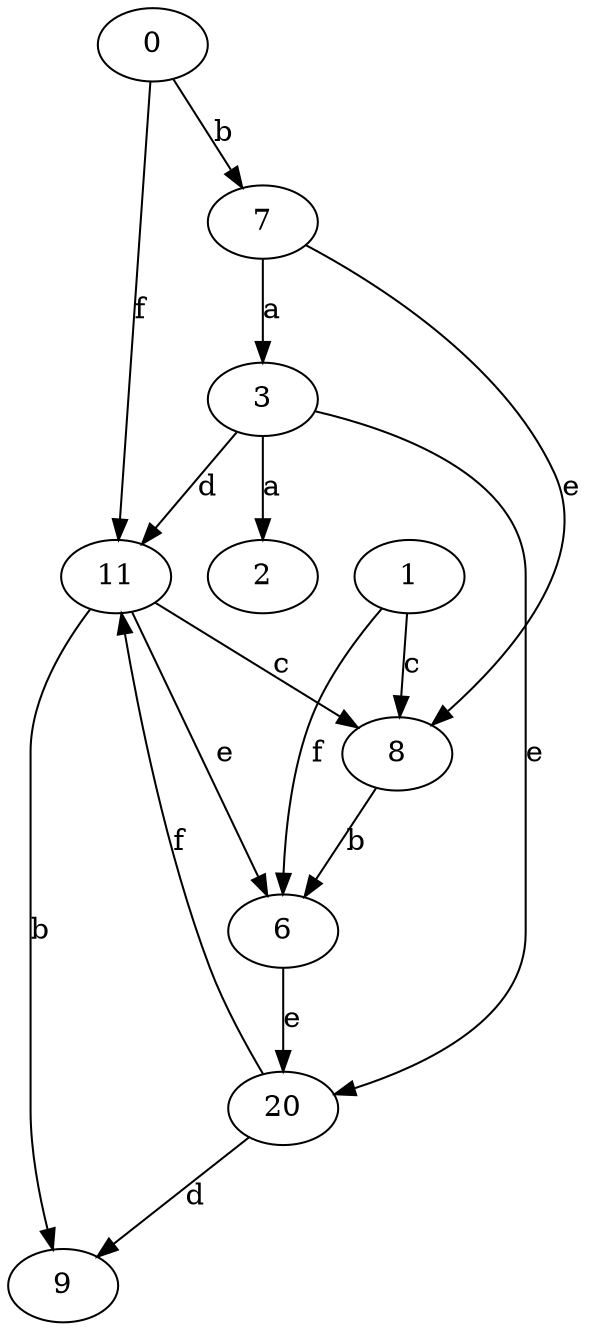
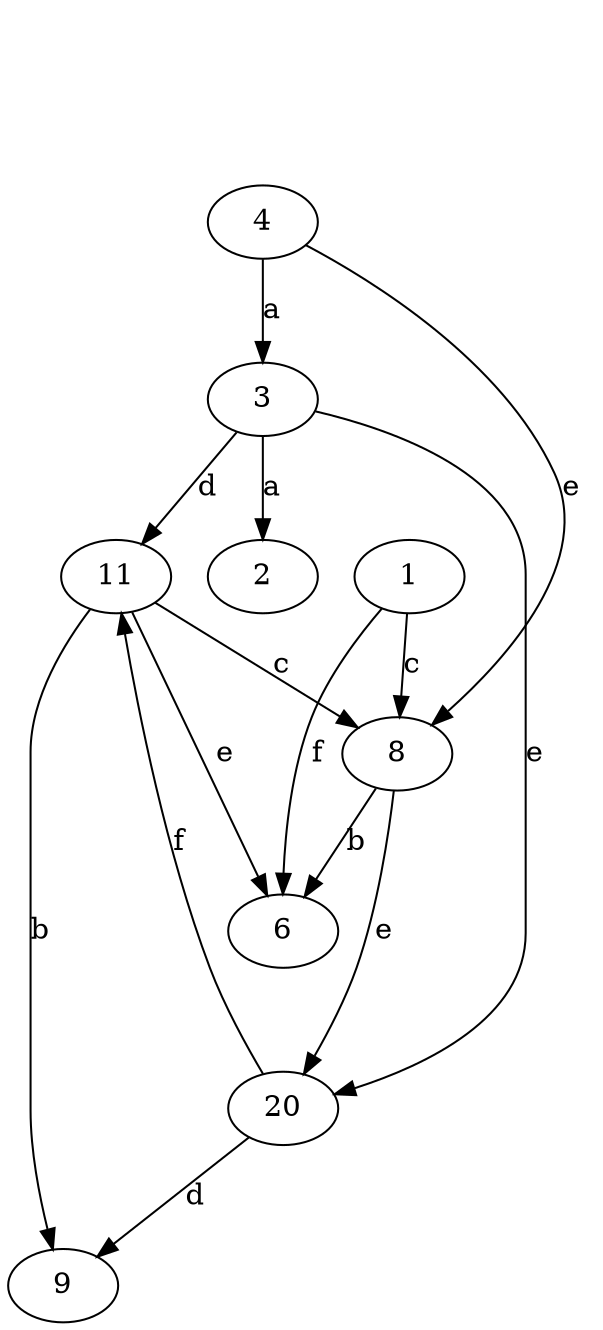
(153, 45) -> none
(263, 222) -> (263, 222)
(283, 1010) -> (369, 928)
